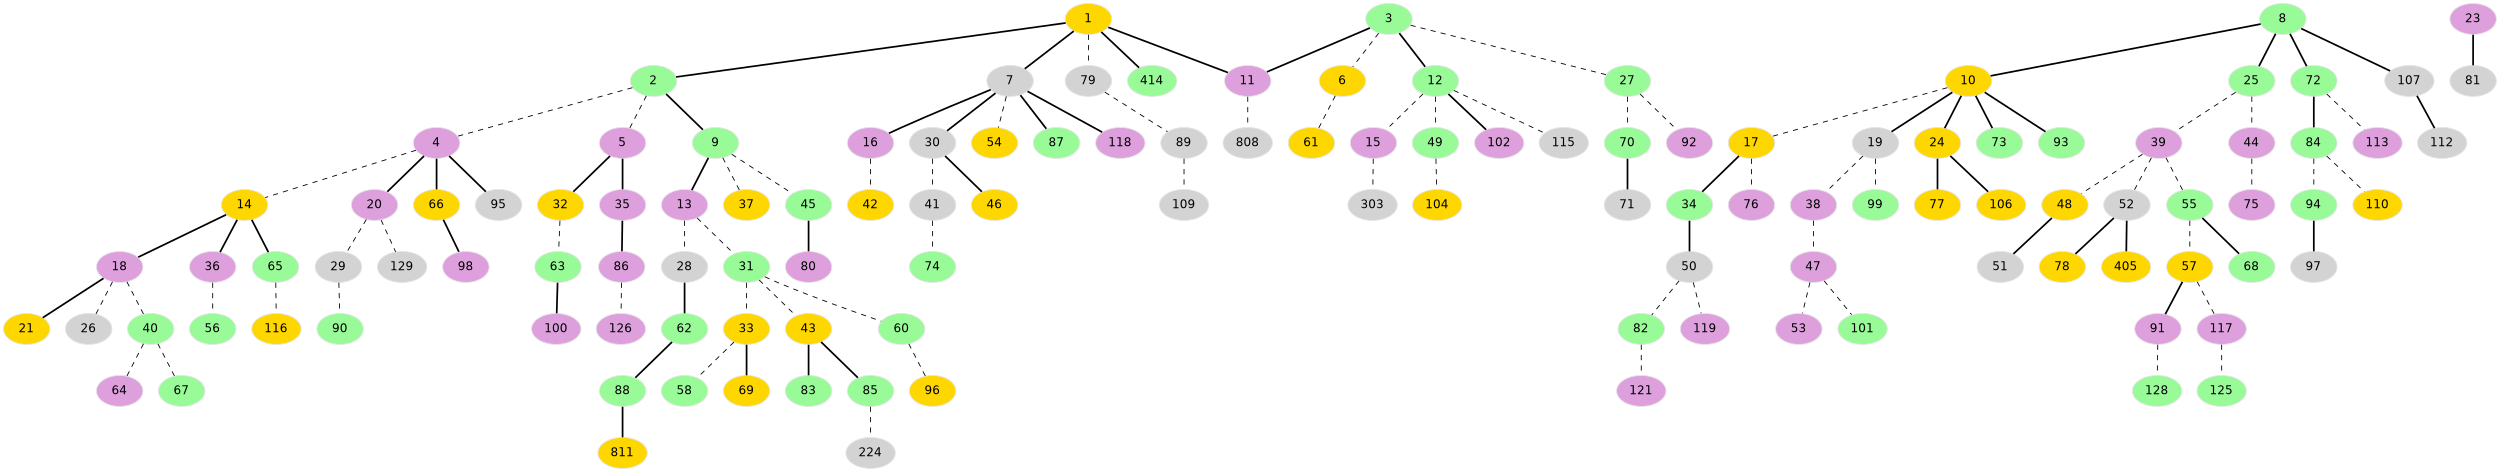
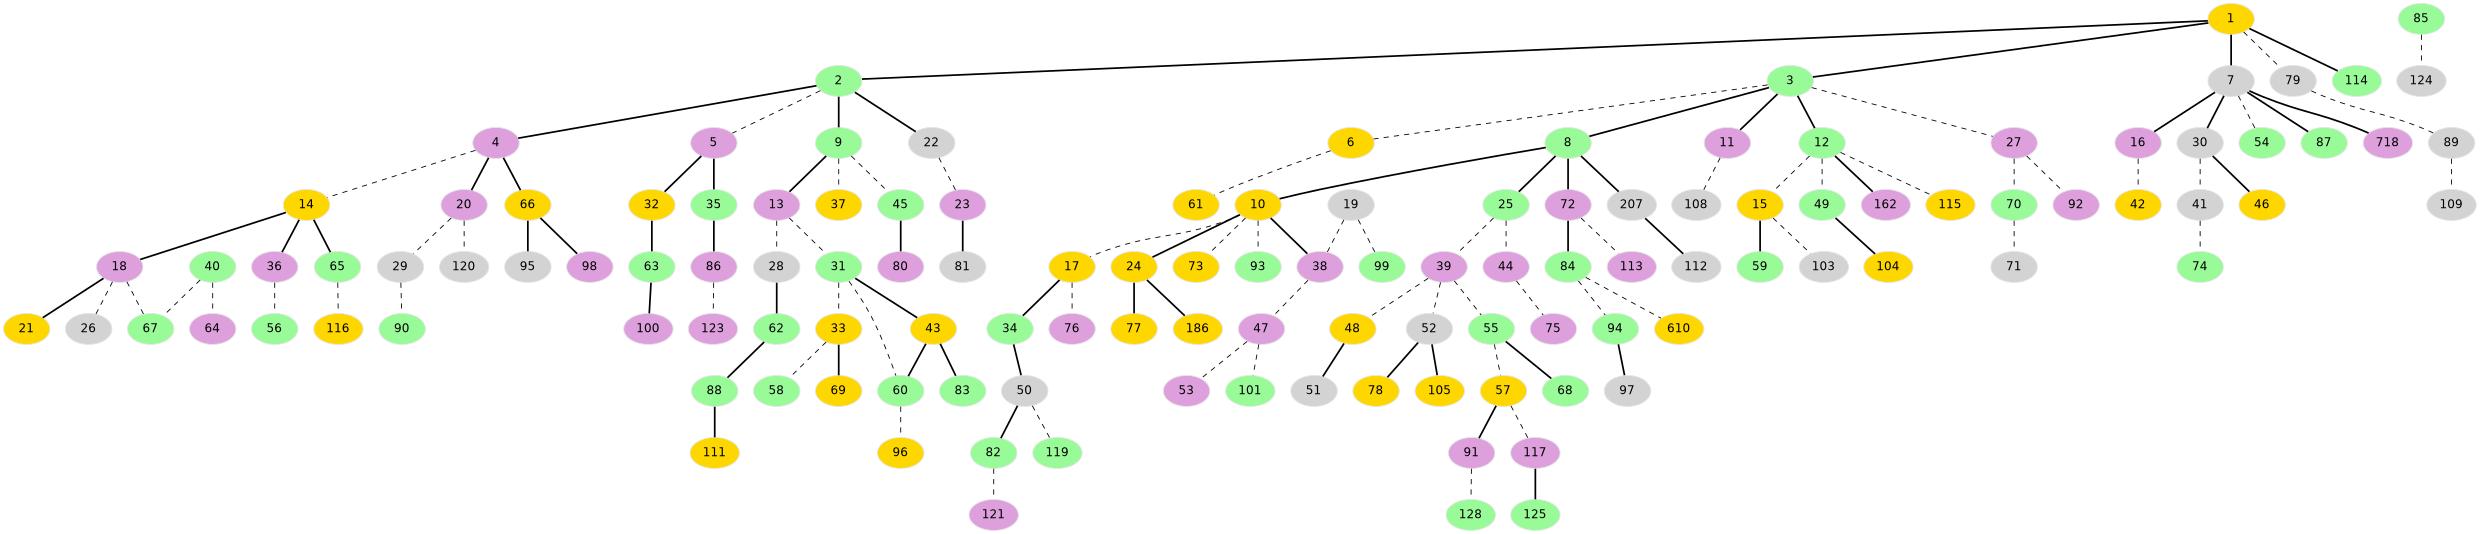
(1168, 50) -> (2011, 50)
(1152, 81) -> (2357, 81)
(1628, 81) -> (2014, 143)
(2314, 81) -> (1568, 205)
(2409, 81) -> (1632, 205)
(545, 112) -> (667, 112)
none -> (1679, 112)
(1922, 112) -> (1289, 236)
(1984, 112) -> (1227, 236)
(2015, 112) -> (1258, 236)
none -> (932, 143)
(995, 143) -> (2262, 143)
(1120, 143) -> (2388, 143)
(1248, 143) -> (1696, 205)
(1373, 143) -> (1760, 205)
(1499, 143) -> (1886, 205)
(1564, 143) -> (1950, 205)
(2000, 143) -> (1196, 267)
(467, 174) -> (528, 236)
(1436, 174) -> (1855, 236)
(1628, 174) -> (2014, 236)
(623, 205) -> (714, 205)
(1373, 205) -> (1824, 267)
(2001, 205) -> (1198, 329)
(2378, 205) -> (1679, 329)
(559, 236) -> (652, 236)
(402, 267) -> (464, 267)
none -> (1760, 267)
(2126, 267) -> (1440, 391)
(135, 298) -> (135, 298)
(777, 298) -> (886, 298)
(1665, 298) -> (1009, 422)
(621, 329) -> (713, 329)
(1705, 329) -> (1057, 453)
(839, 360) -> (917, 360)
(2222, 360) -> (1535, 484)
(623, 453) -> (715, 453)
(871, 453) -> (2421, 81)
